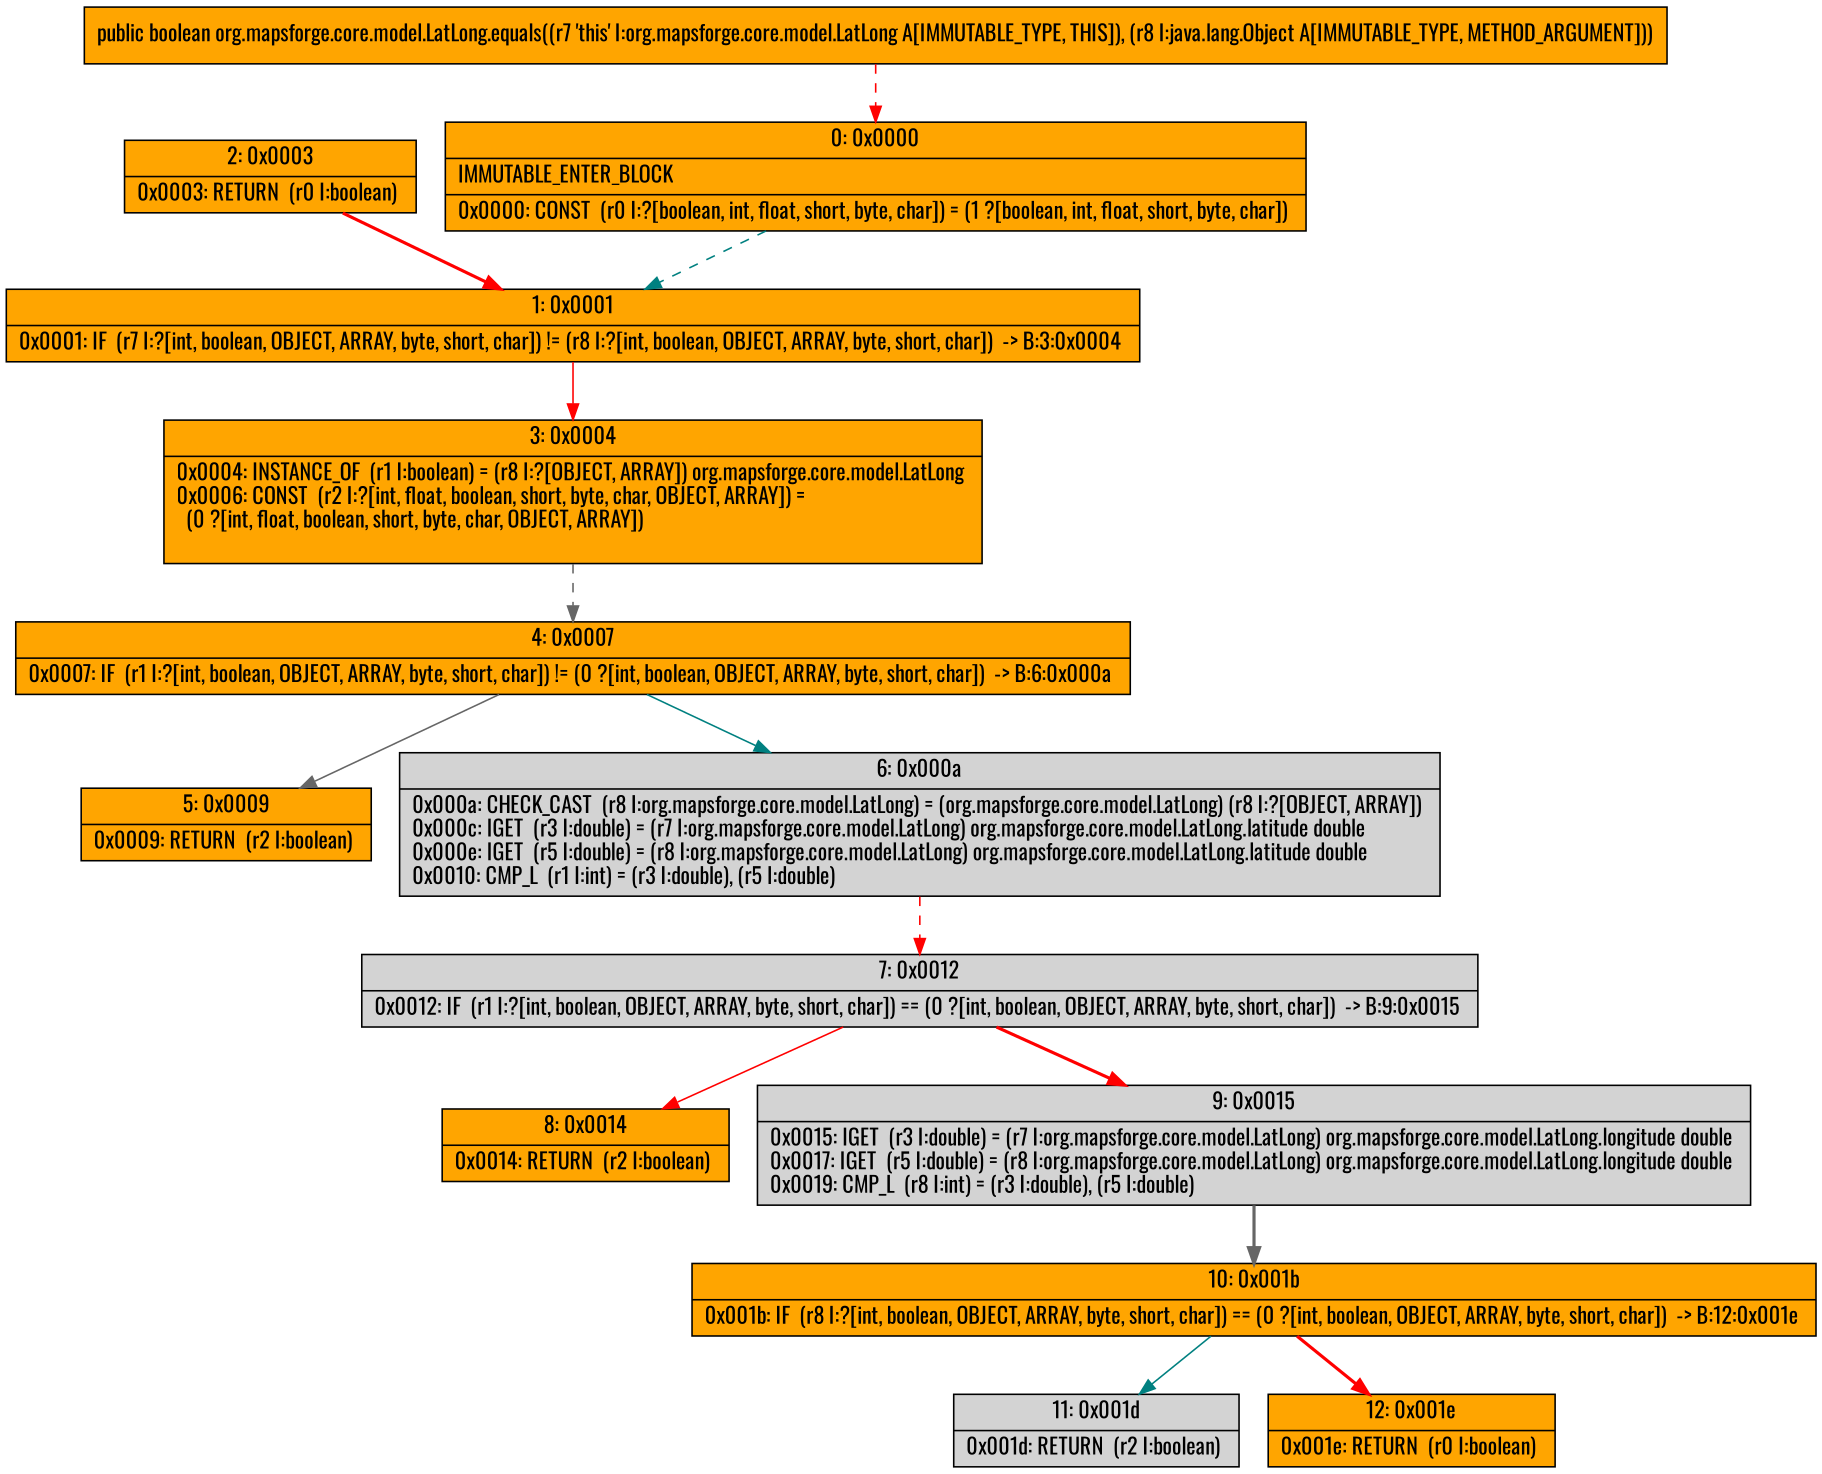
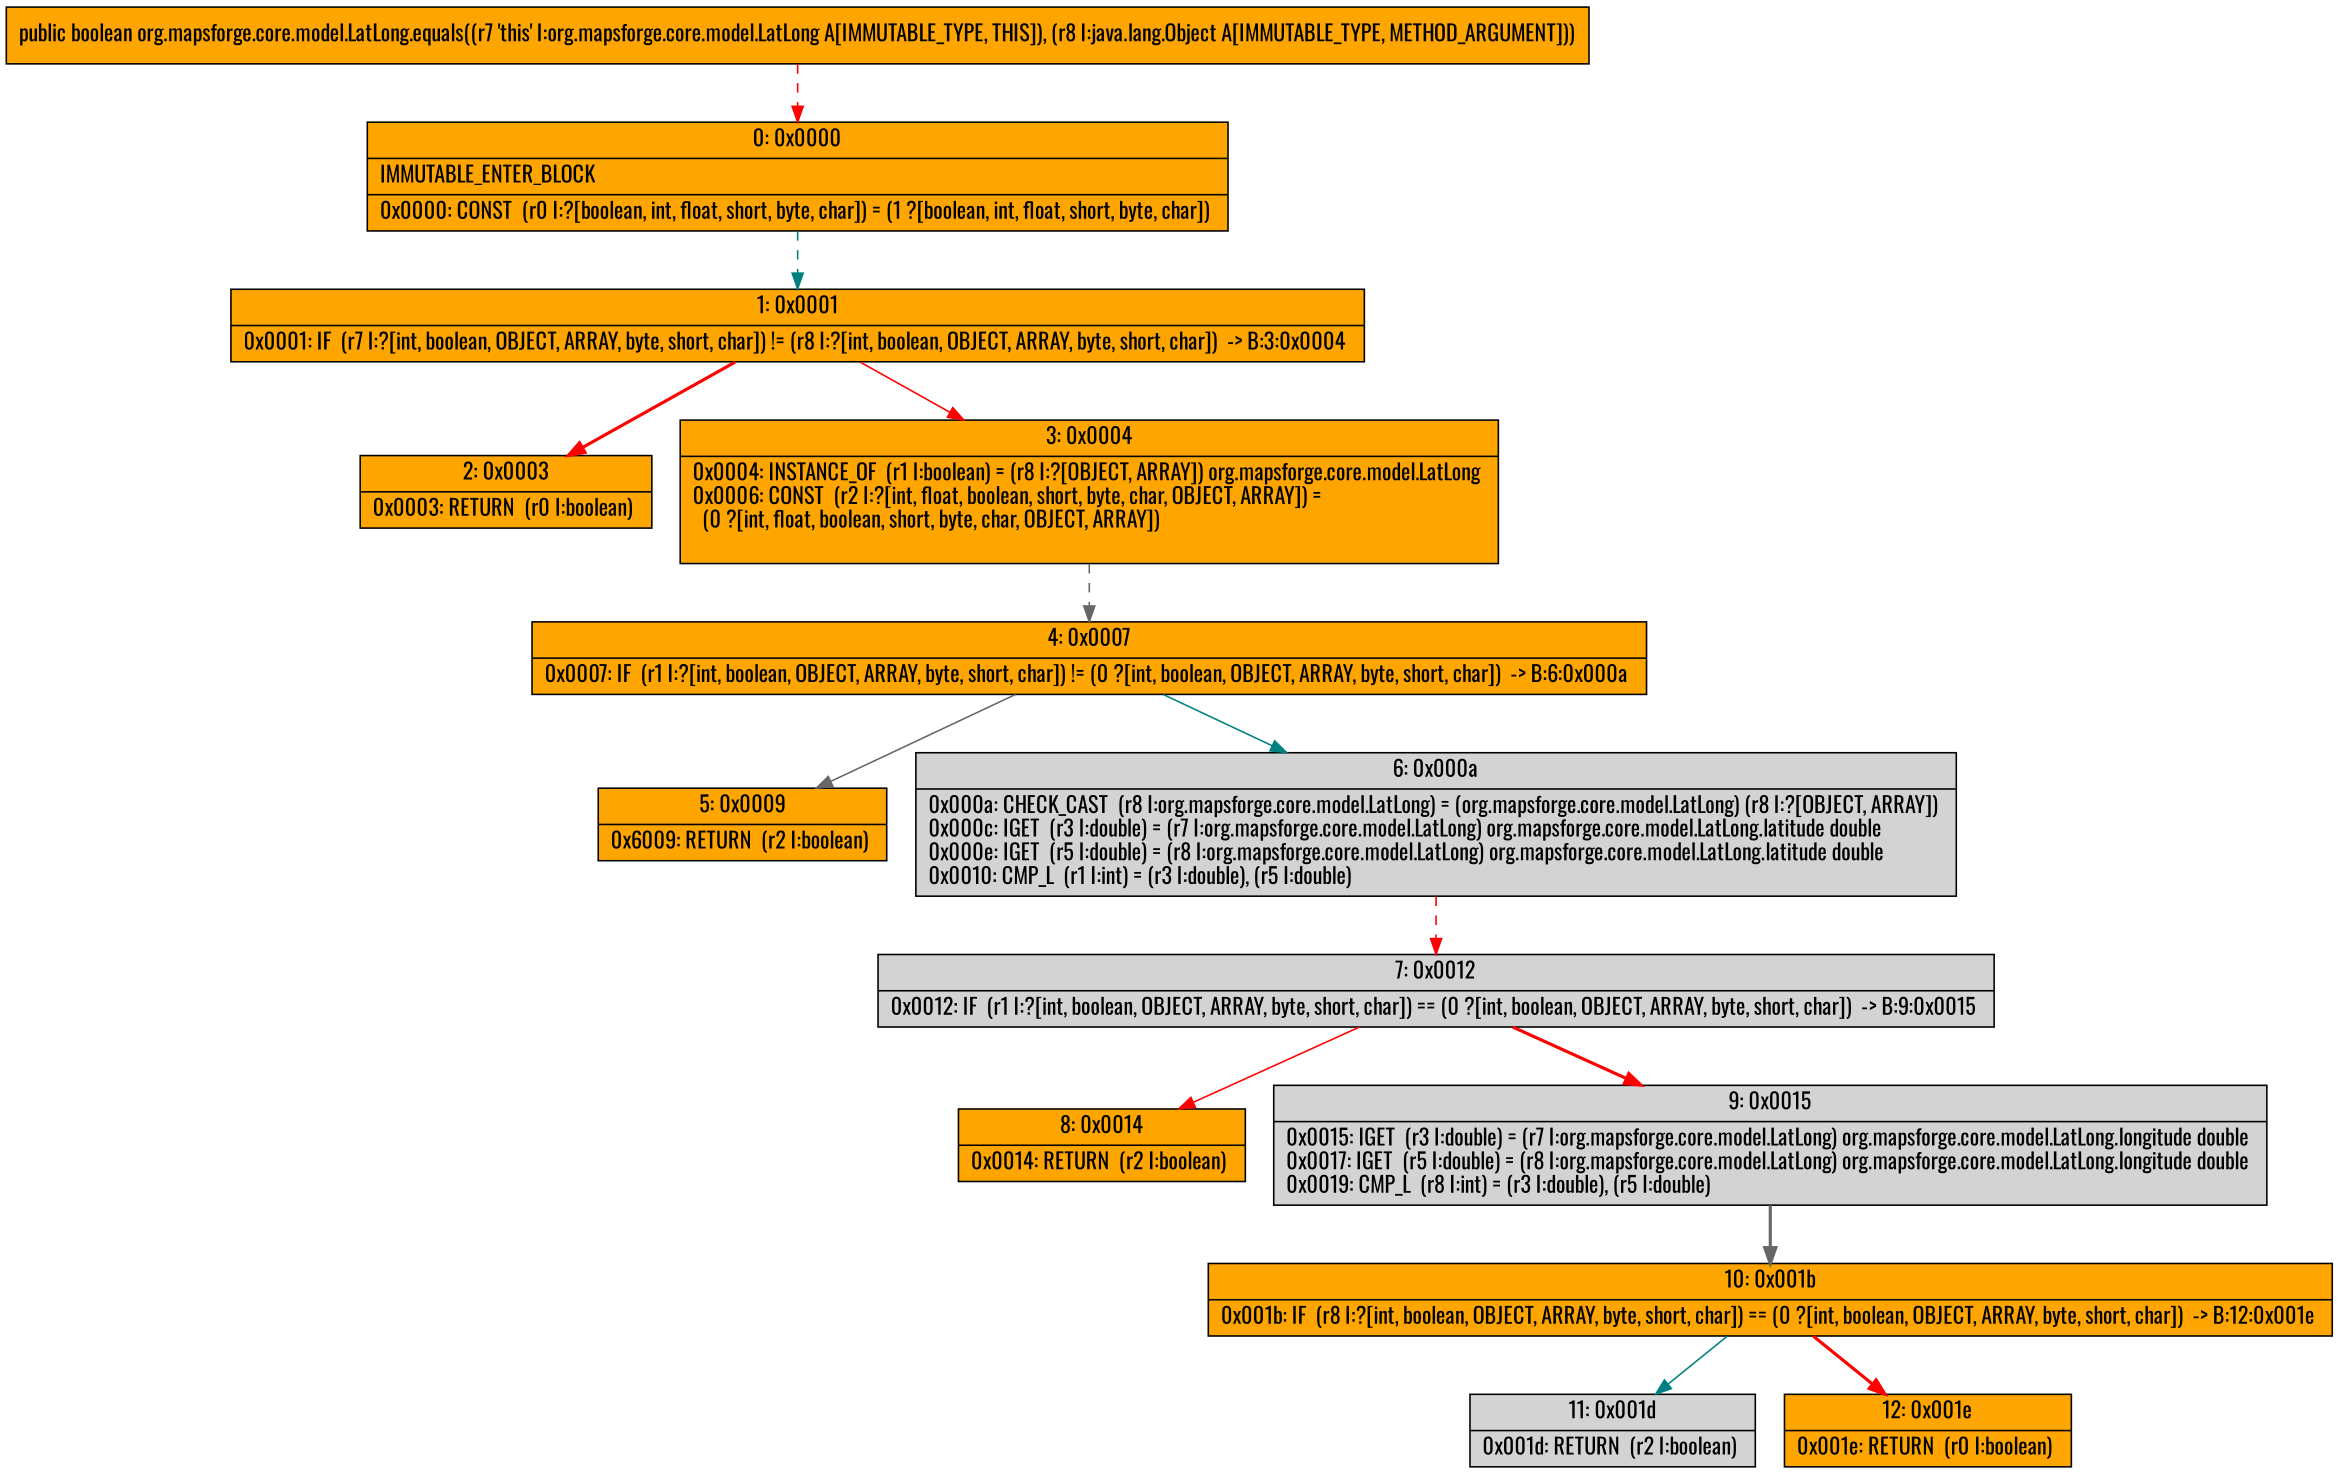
(415, 248) -> (659, 405)
(226, 842) -> (742, 842)
